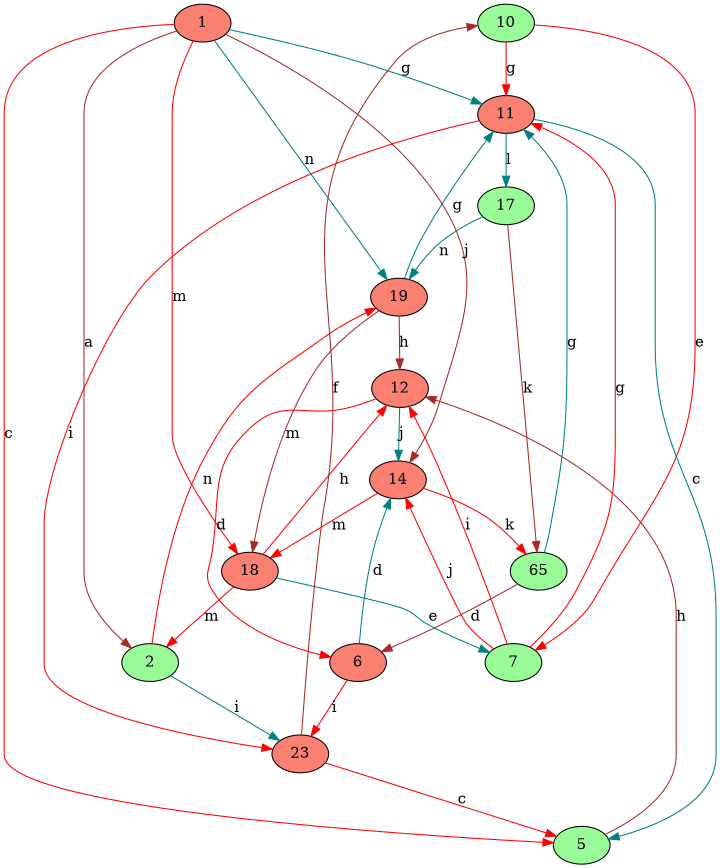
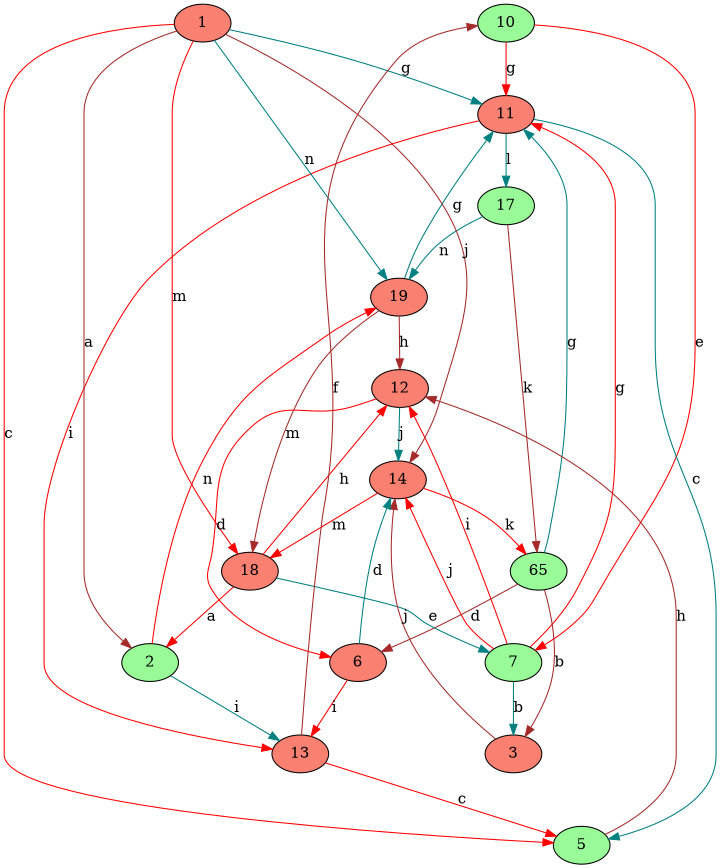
(212, 617) -> (212, 617)
(300, 754) -> (300, 754)
none -> (513, 754)
